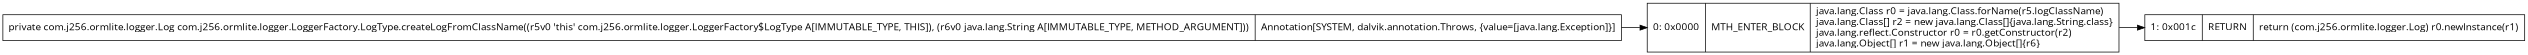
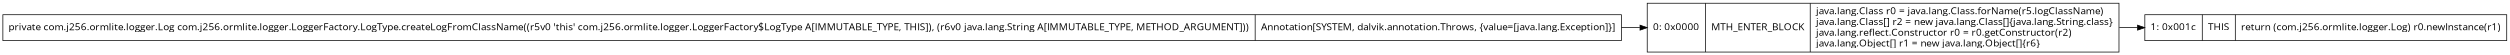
(2228, 27) -> (2219, 27)
